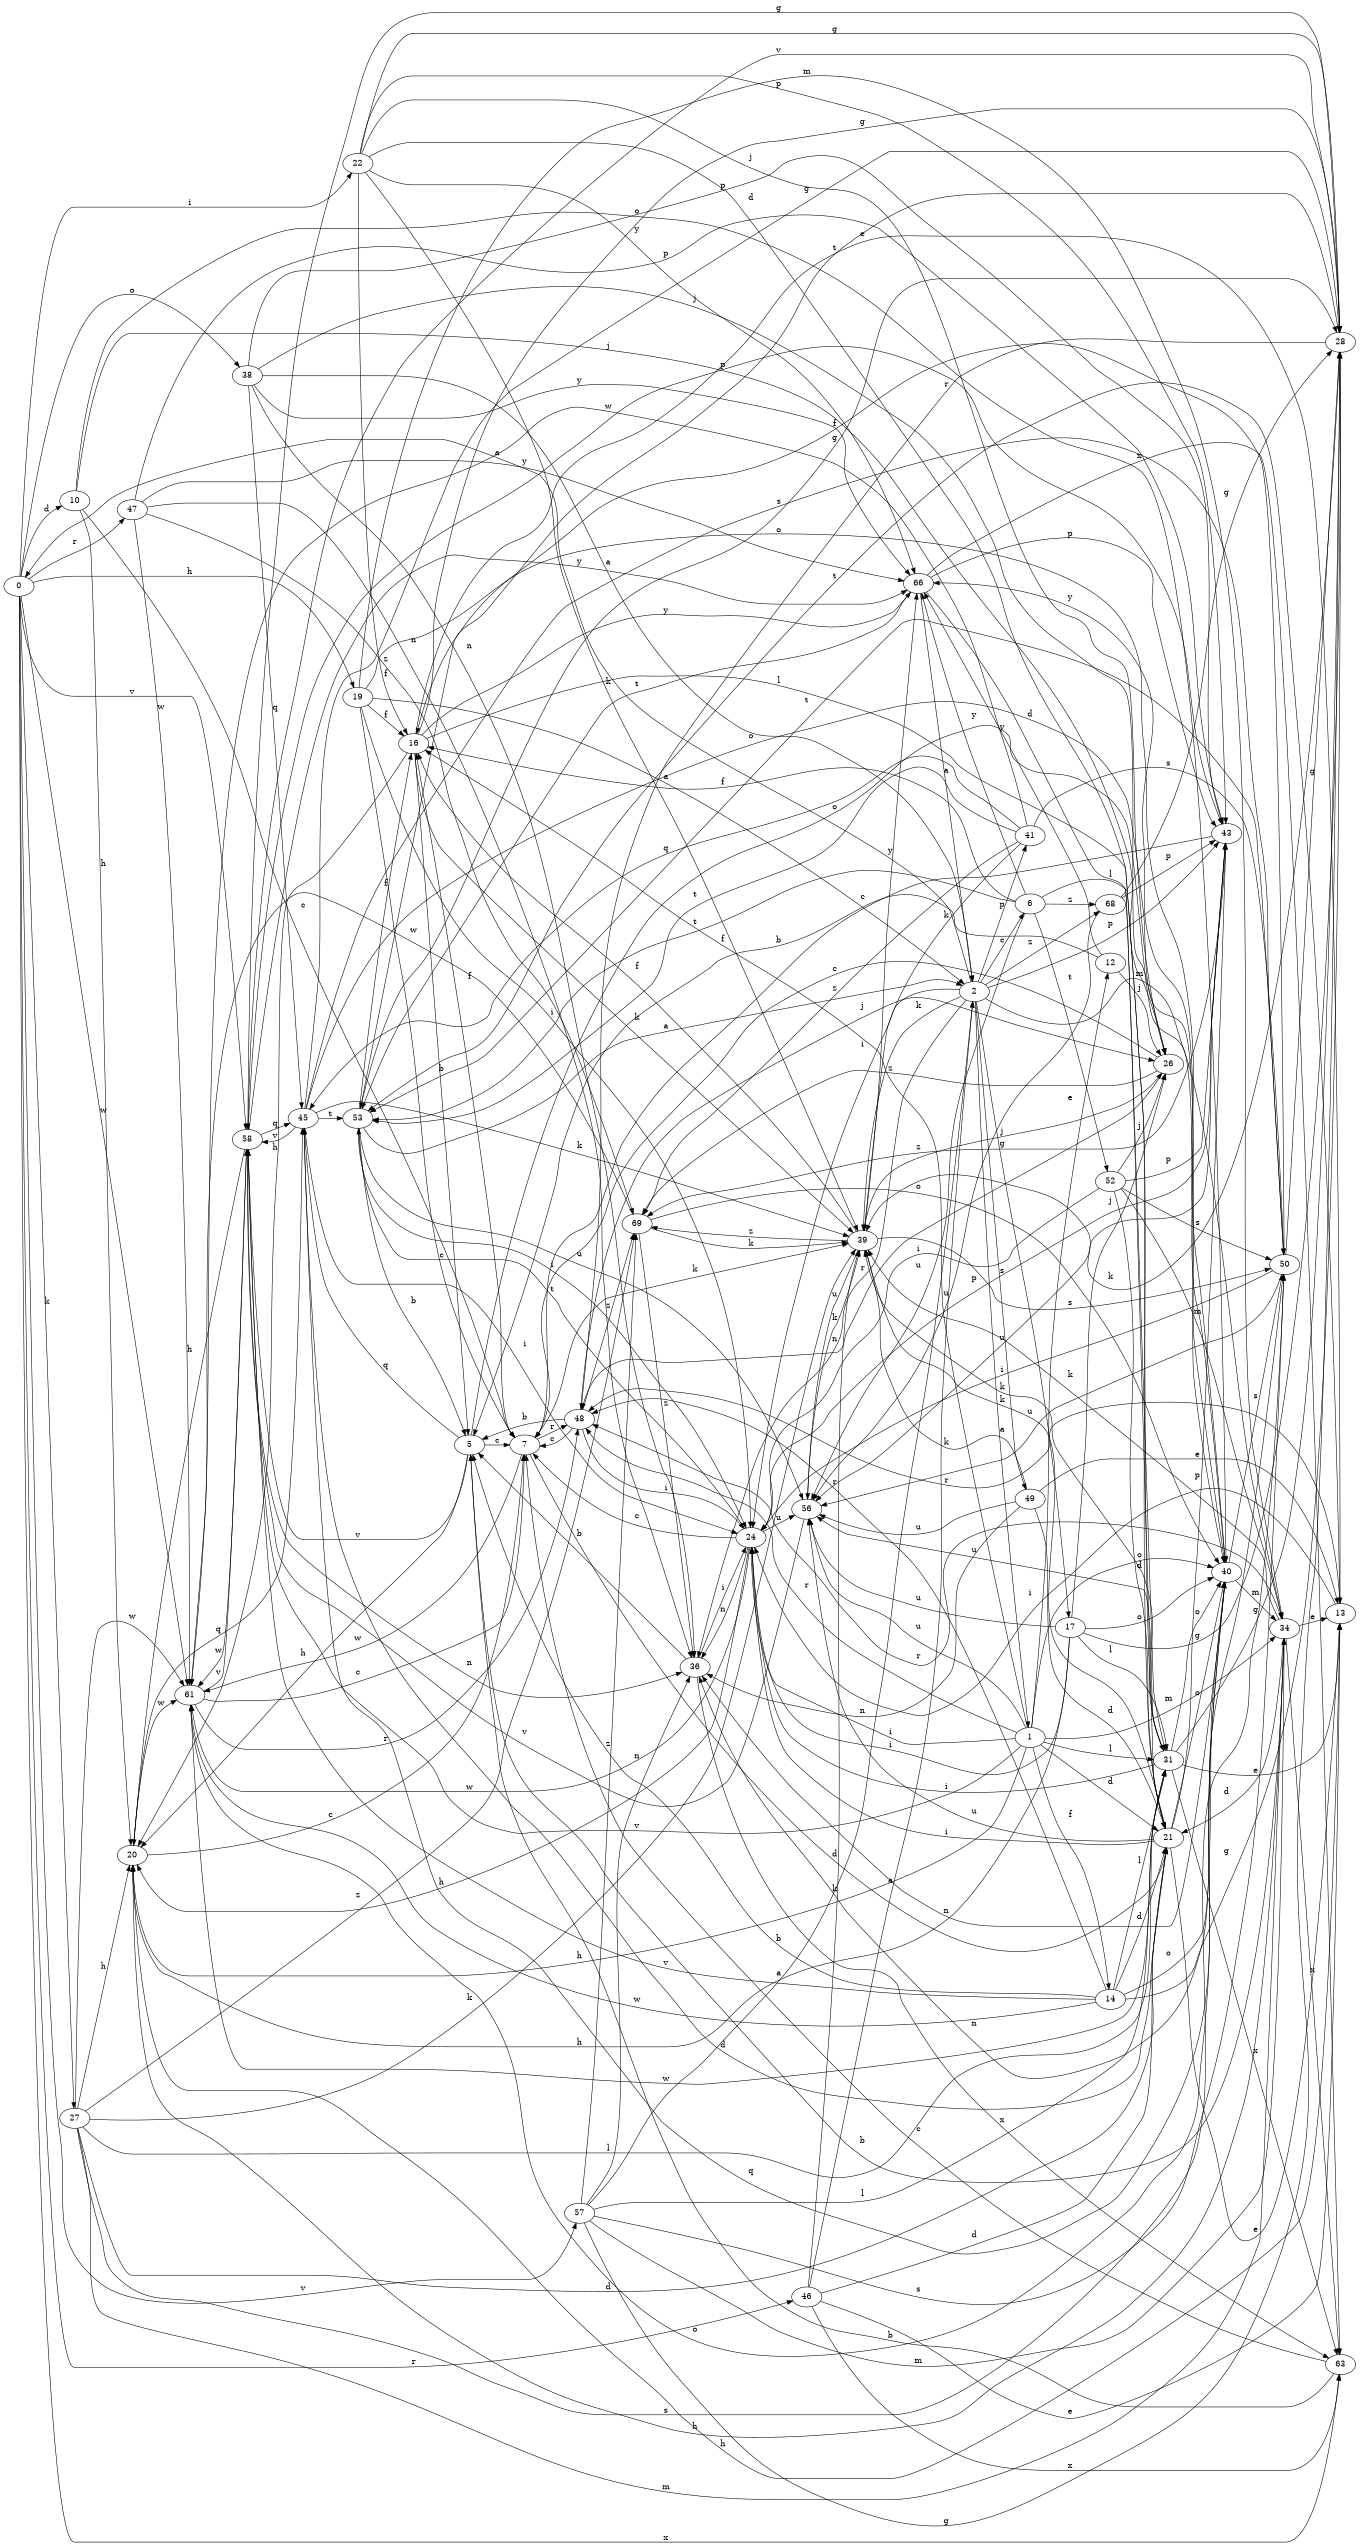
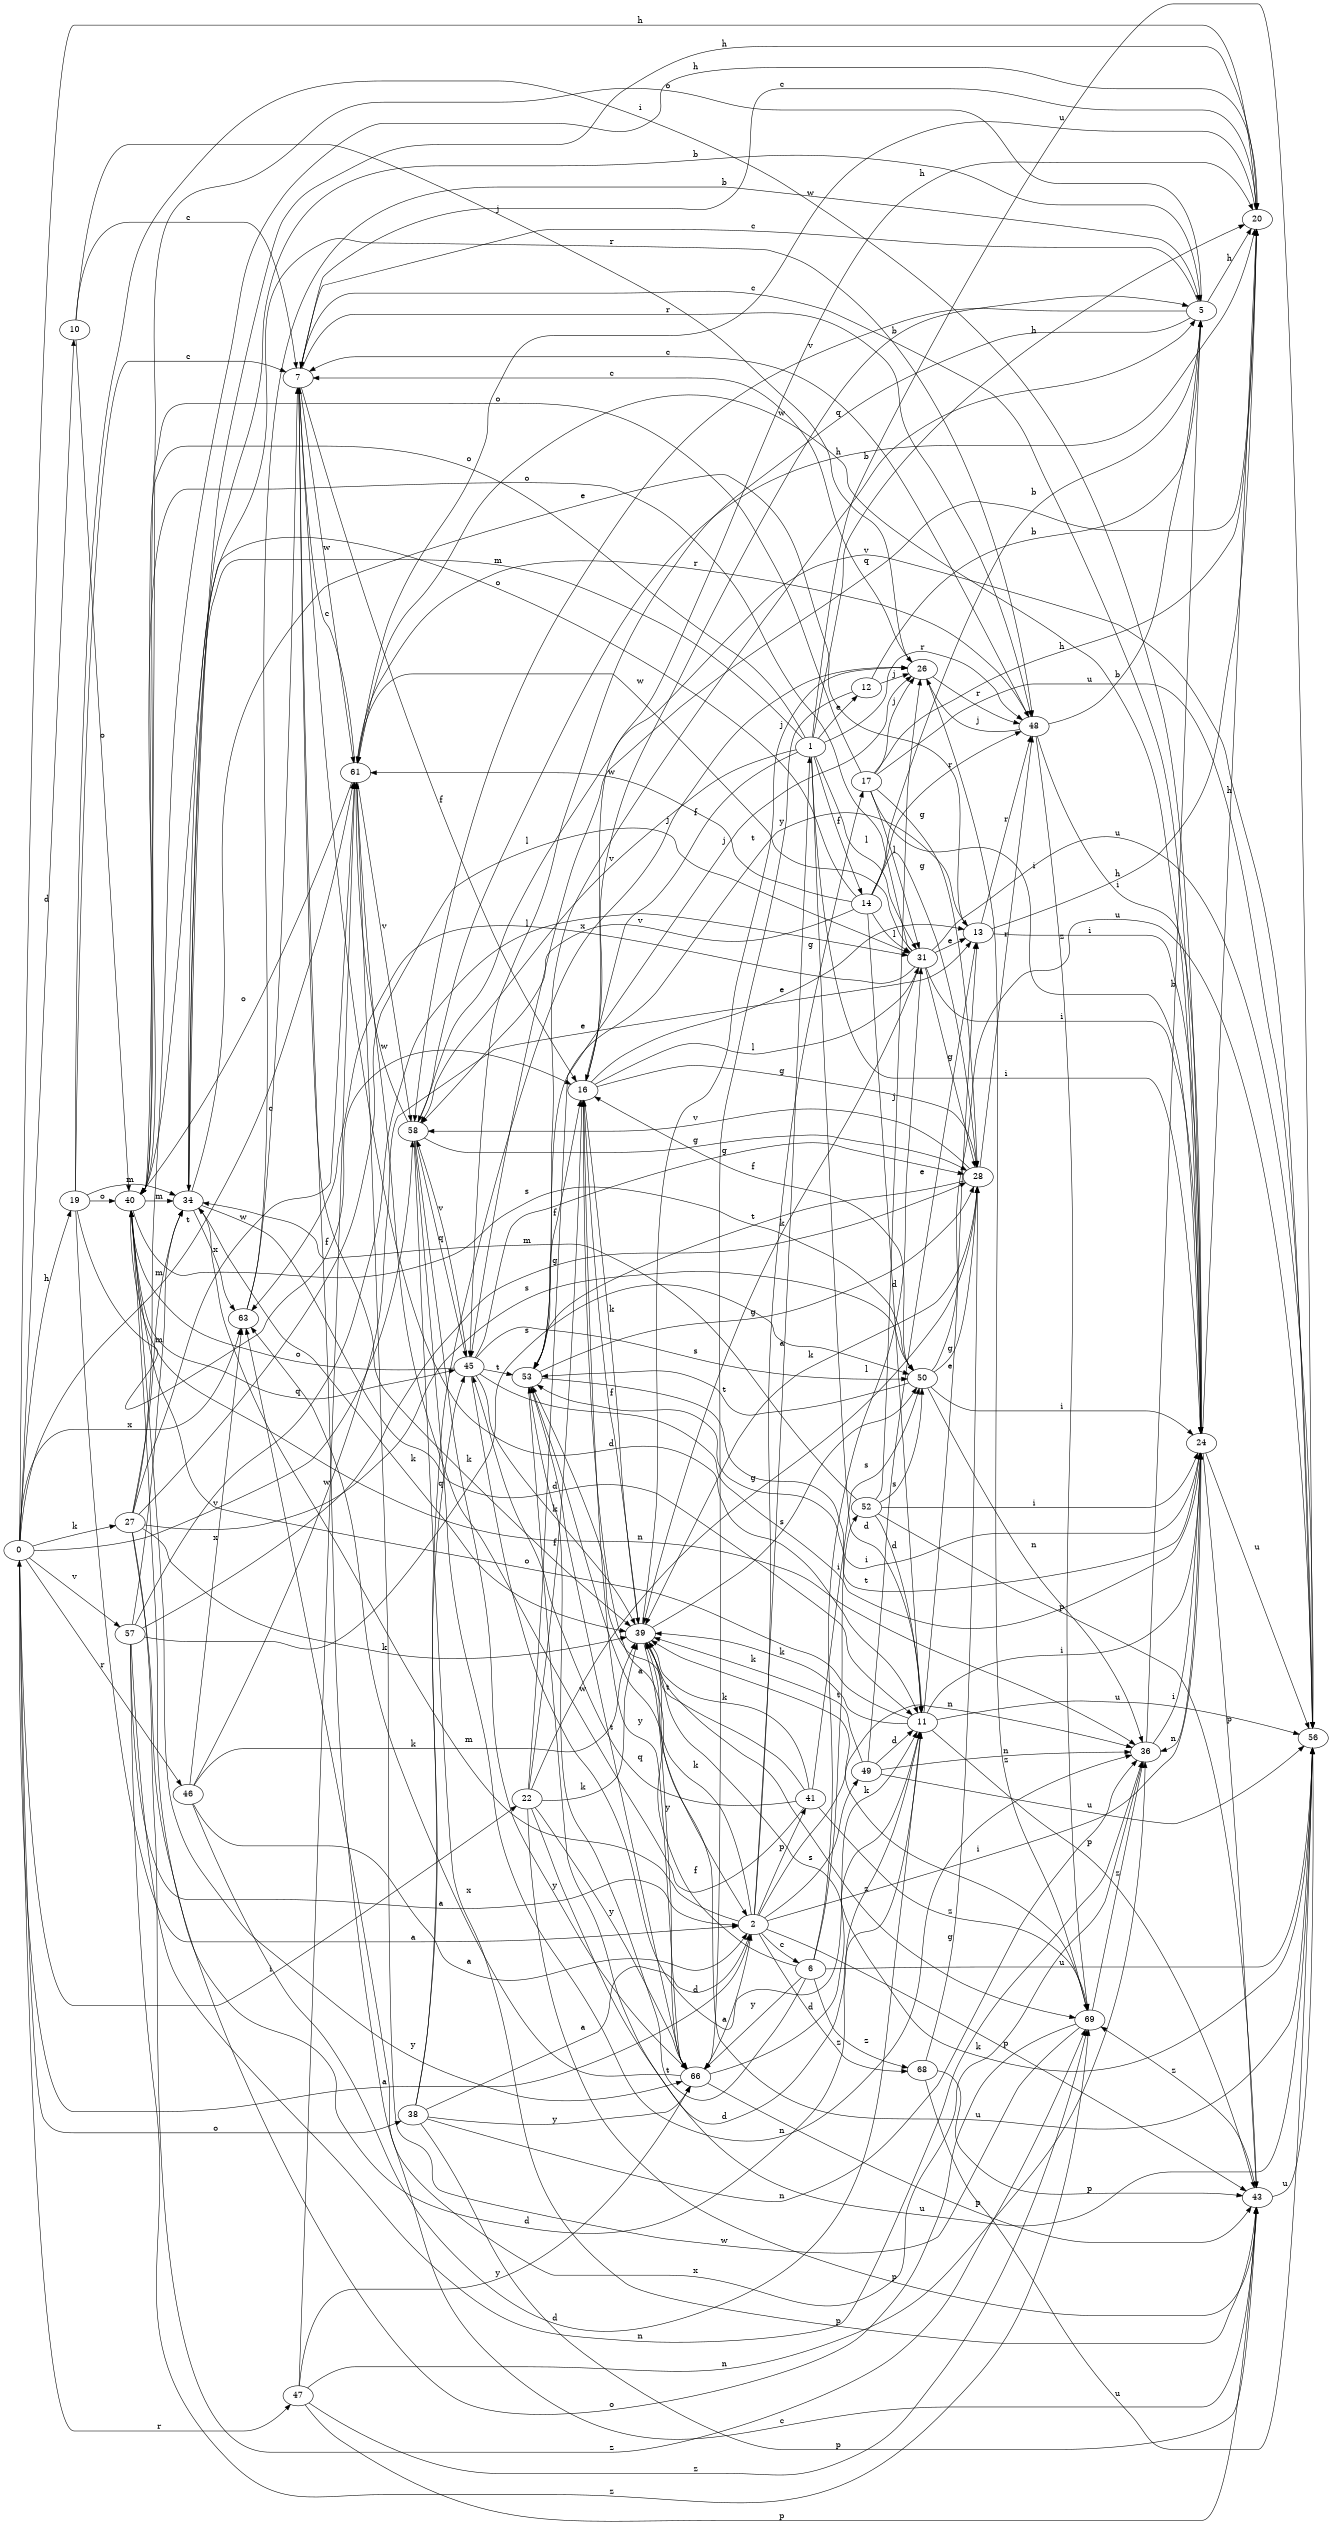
(104, 1111) -> (188, 1220)
(108, 1207) -> (58, 122)
(1169, 1838) -> (922, 1722)
